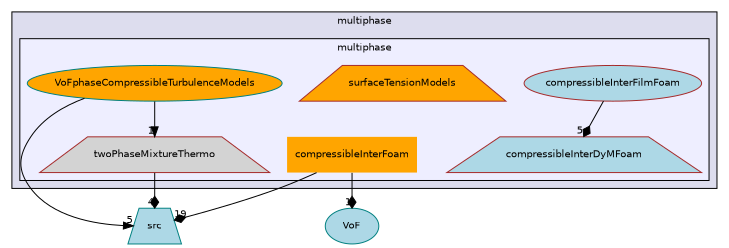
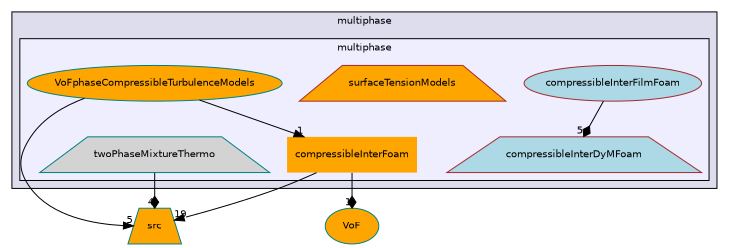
(155, 114) -> (247, 117)
(155, 155) -> (155, 155)
(252, 198) -> (252, 198)
(155, 226) -> (155, 226)
(352, 226) -> (352, 226)
